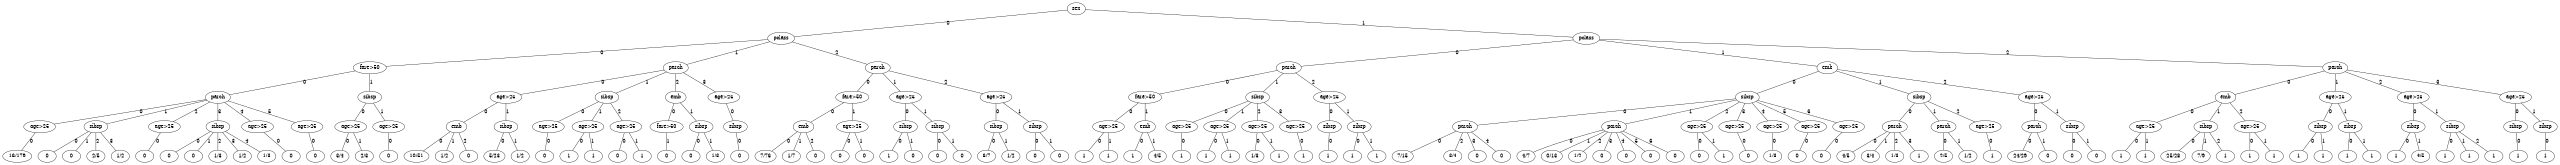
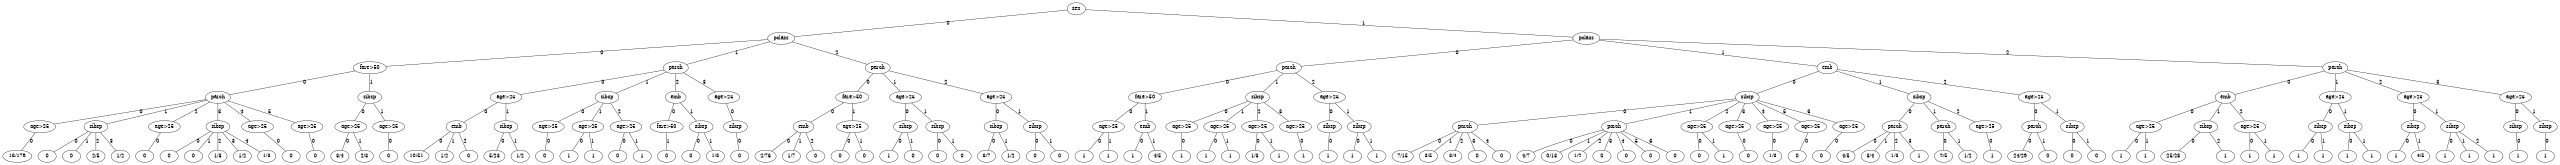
(766, 156) -> (766, 156)
none -> (1428, 156)
(2201, 156) -> none
